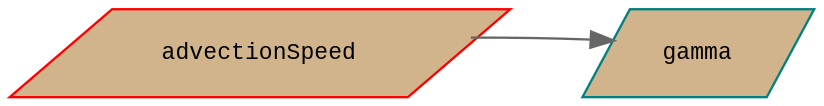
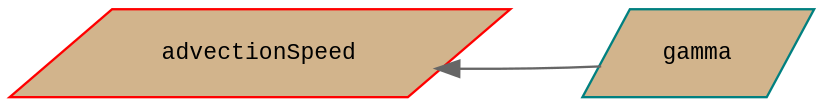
(530, 38) -> (530, 68)
